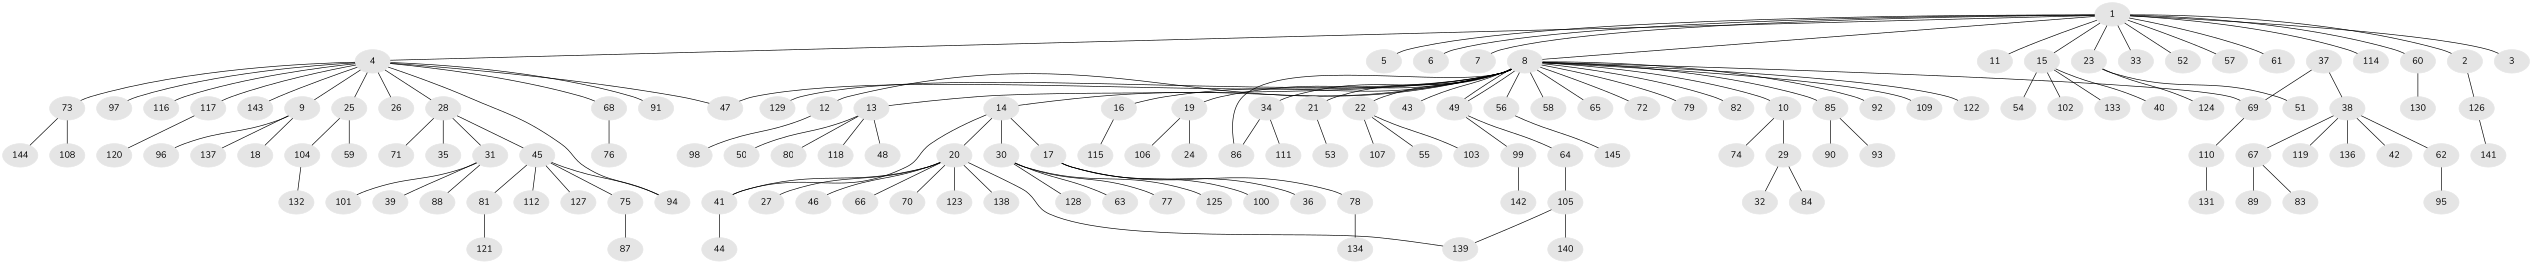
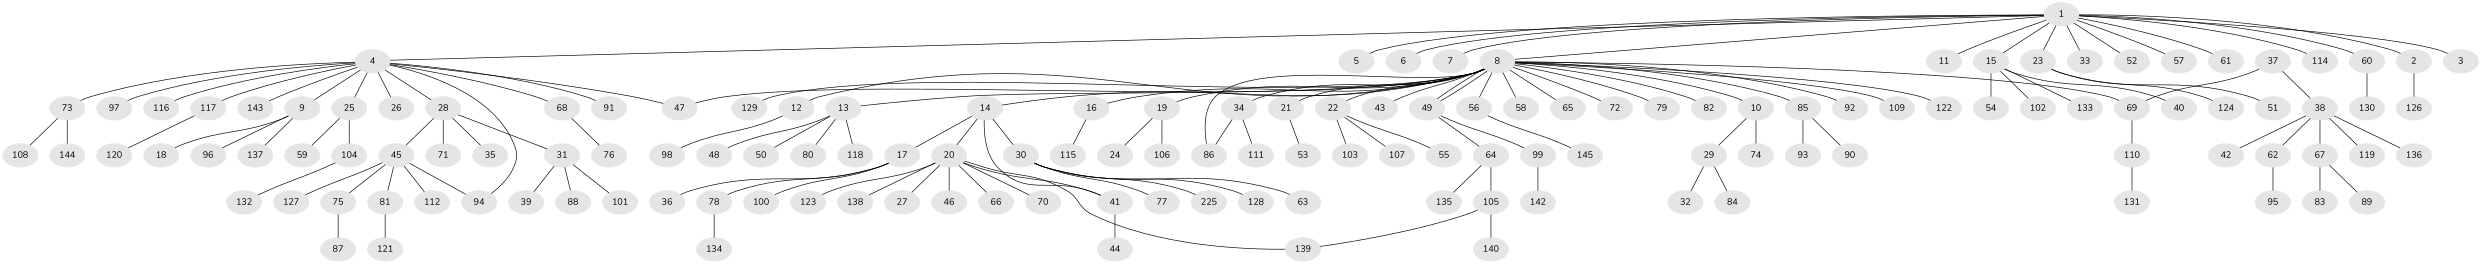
(2488, 155) -> none
(1214, 202) -> (1209, 202)
none -> (1444, 202)
